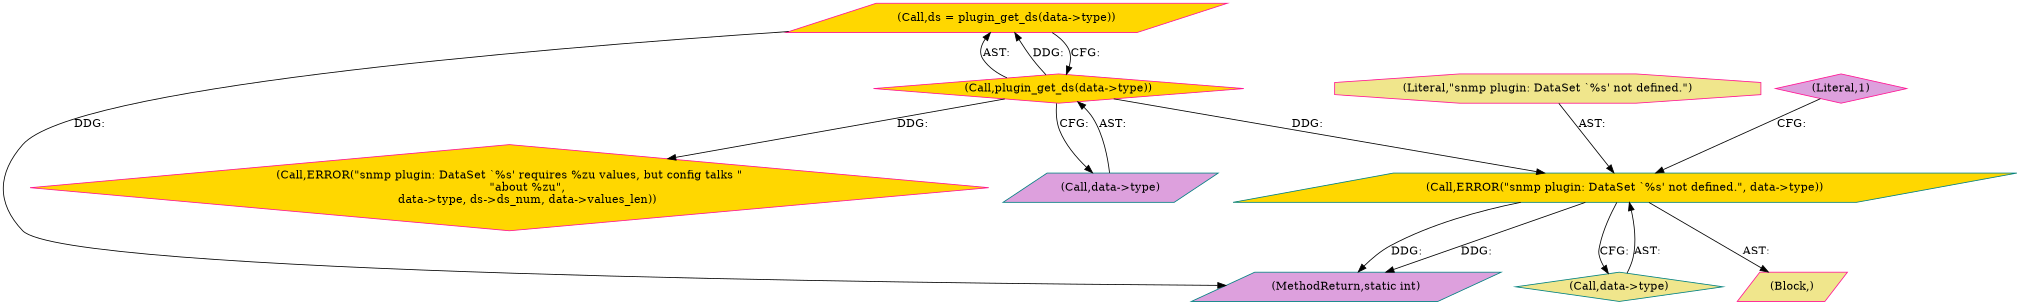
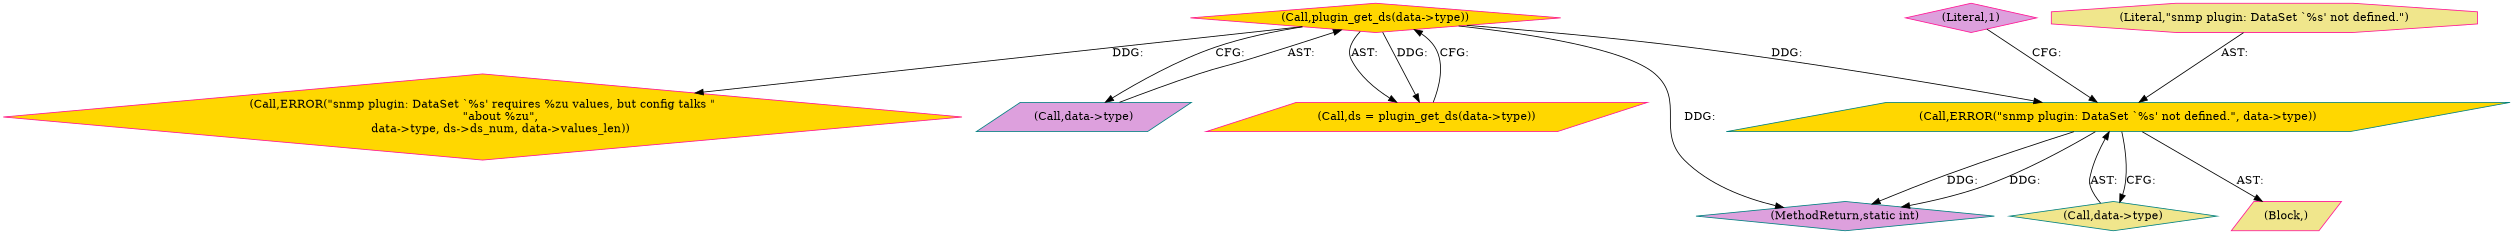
(182, 257) -> (1652, 72)
(1346, 287) -> (1845, 216)
